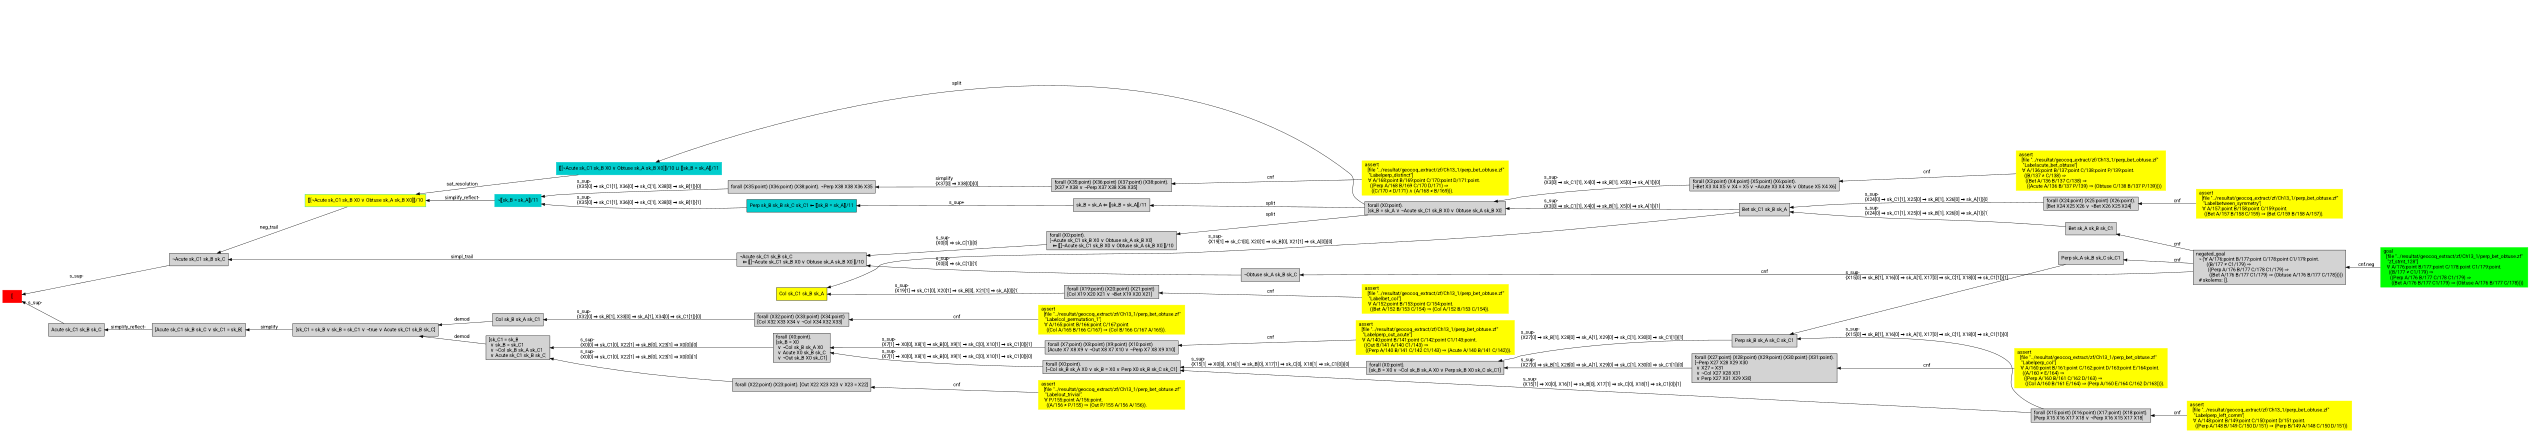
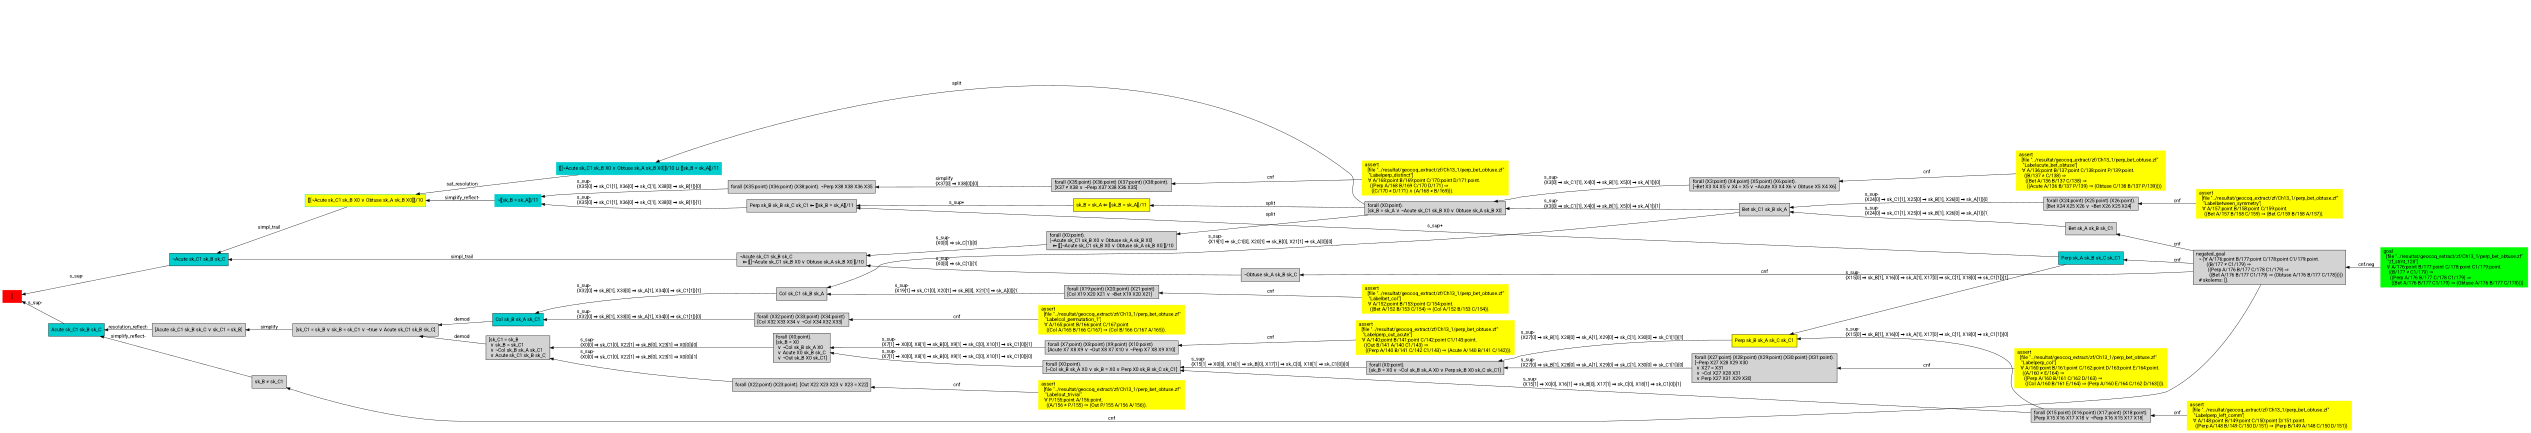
(1112, 205) -> (1112, 205)
(802, 206) -> (802, 206)
(269, 227) -> (269, 227)
none -> (1459, 233)
(2091, 258) -> (2091, 258)
(199, 260) -> (199, 260)
(802, 294) -> (802, 294)
none -> (657, 296)
(518, 320) -> (518, 320)
(128, 327) -> (128, 327)
(76, 330) -> (76, 330)
(1764, 341) -> (1764, 341)
none -> (269, 382)
